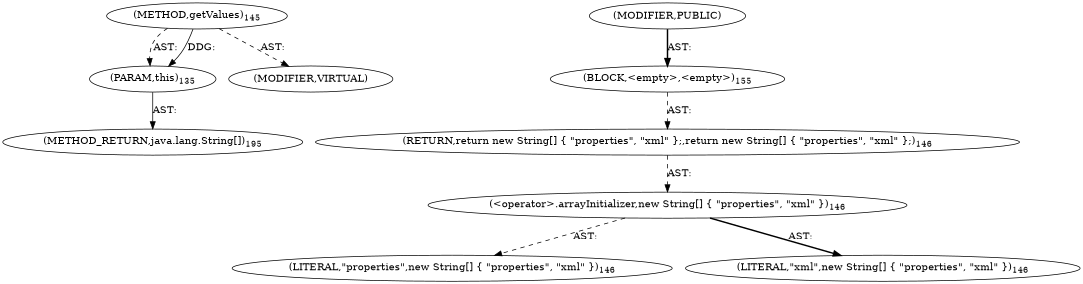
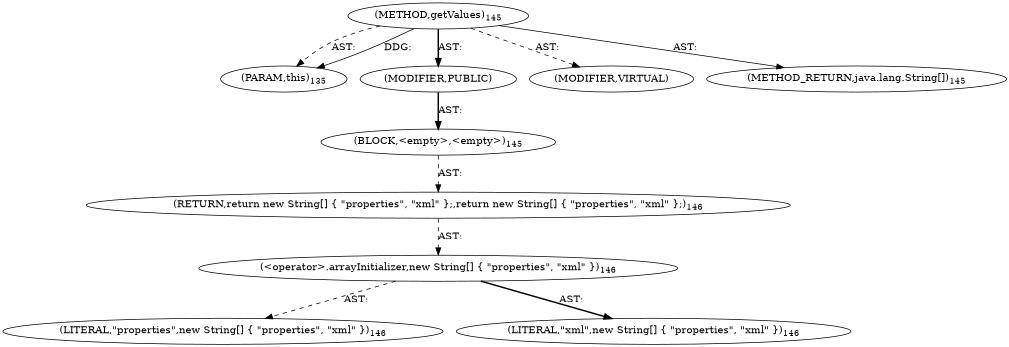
none -> (438, 44)
(744, 78) -> (514, 141)
(153, 107) -> (638, 46)
(254, 141) -> (958, 78)
